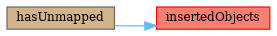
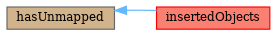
(130, 26) -> (142, 10)
